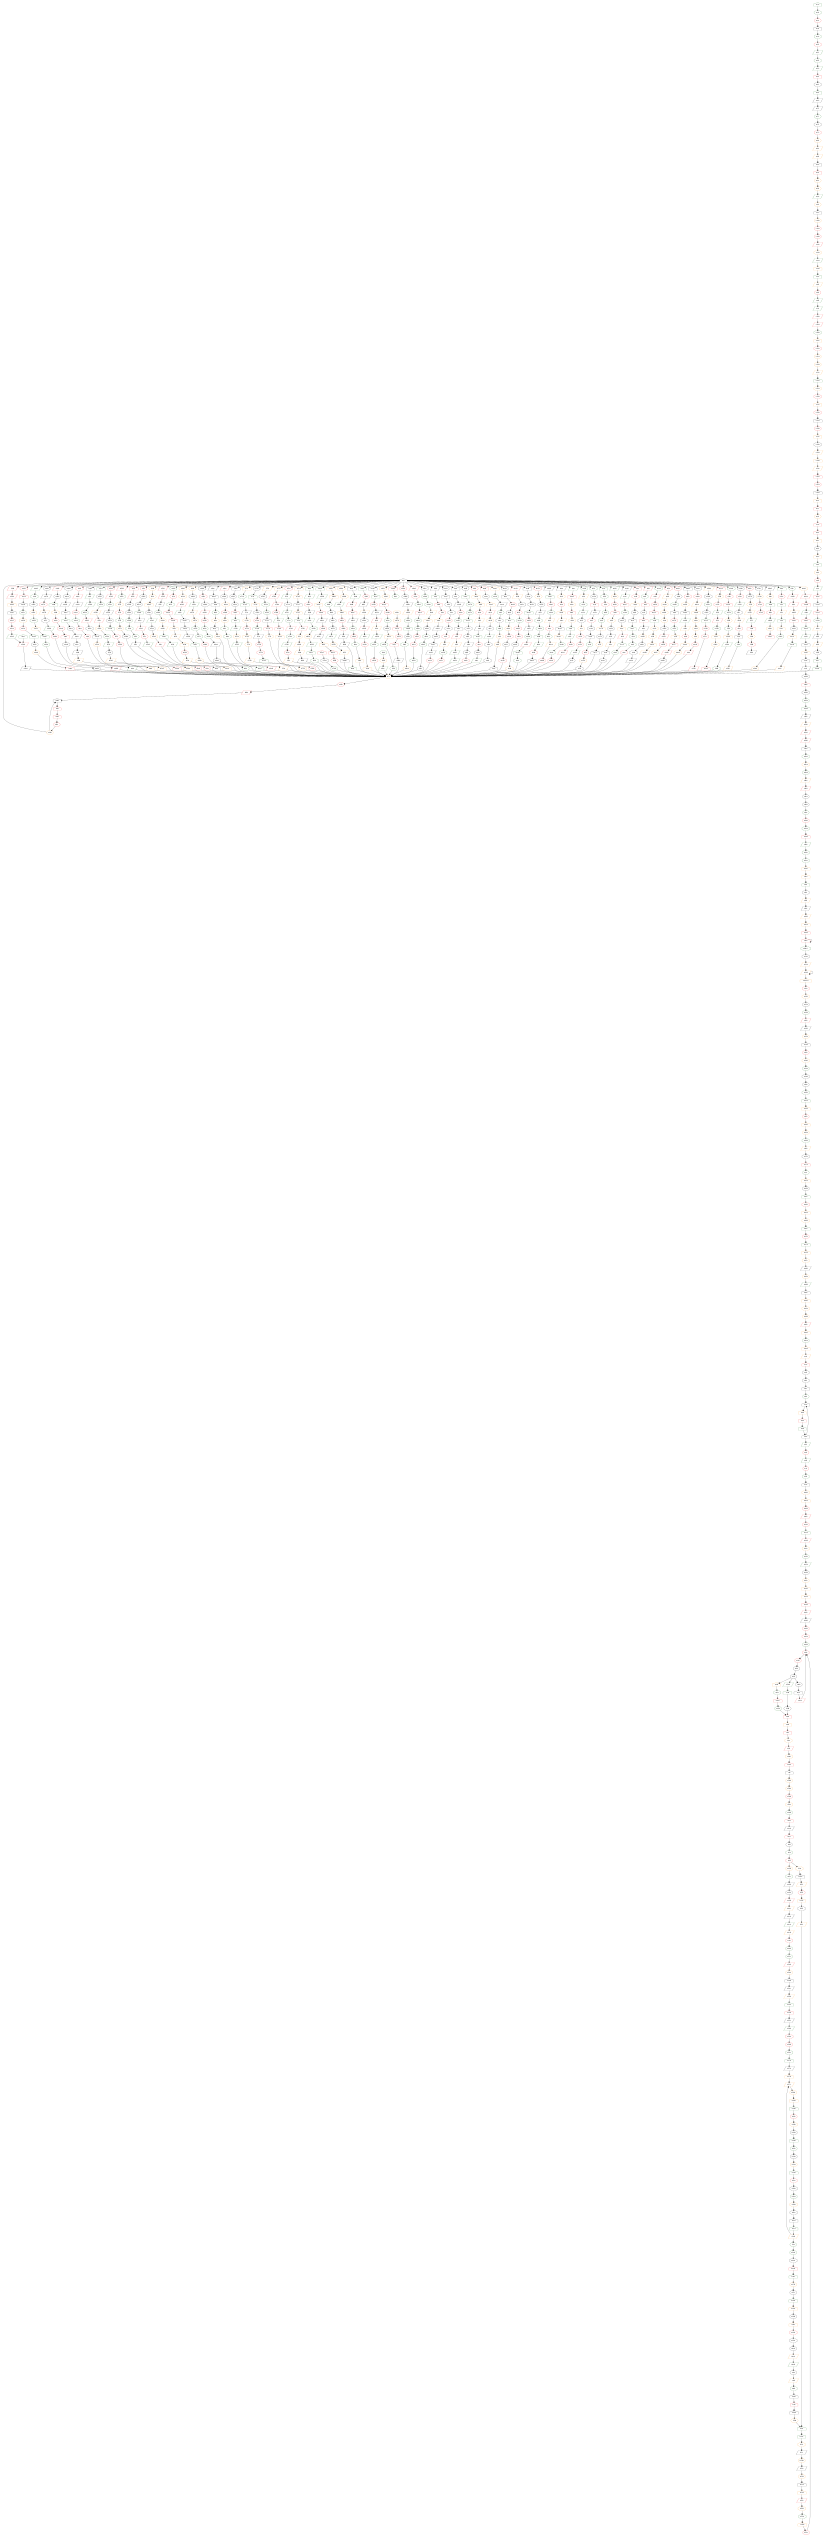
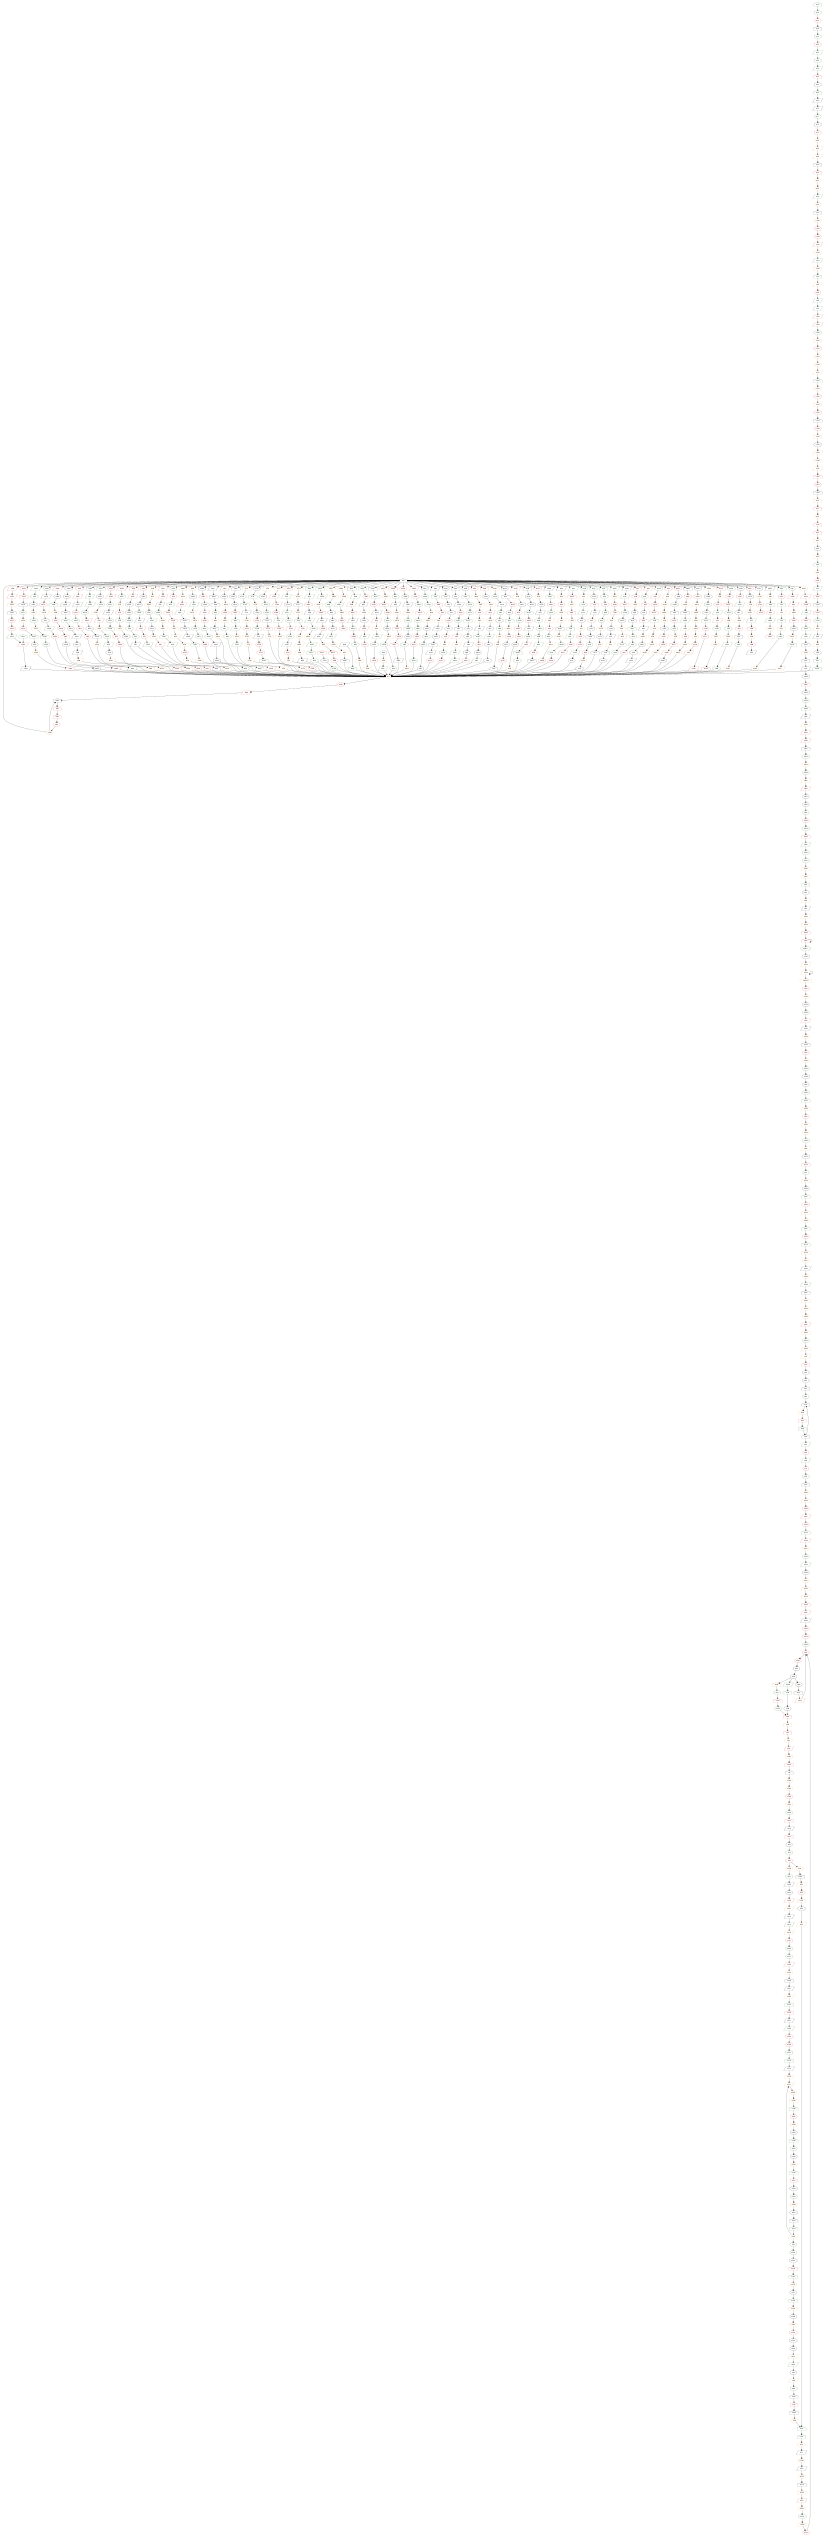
none -> (396, 605)
(343, 637) -> none
